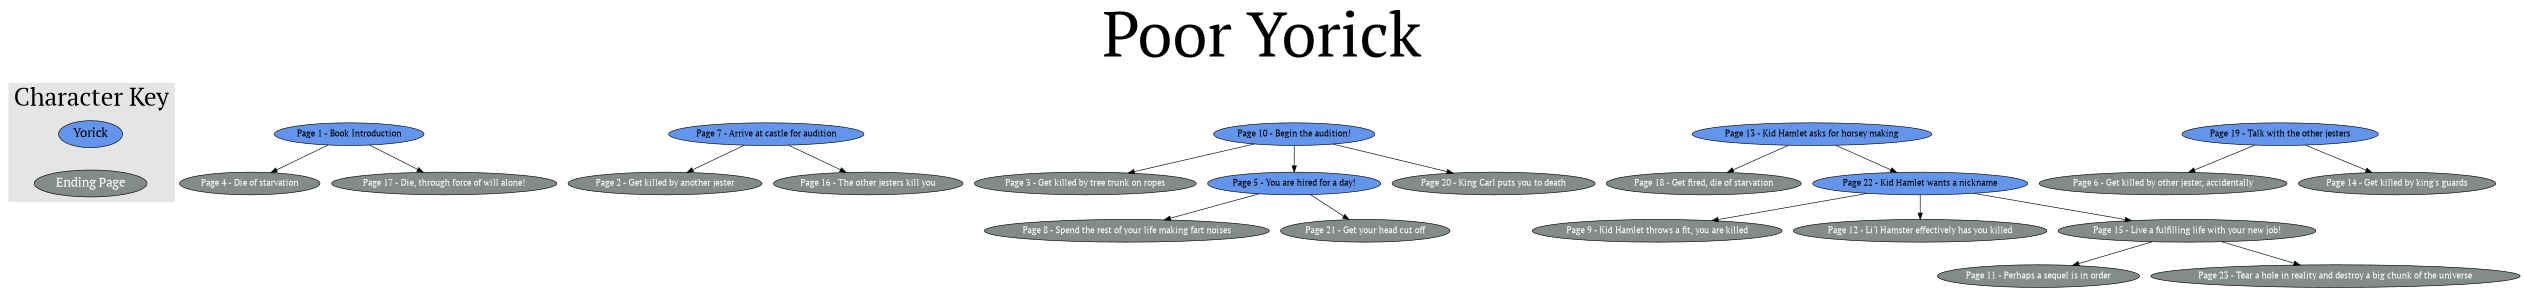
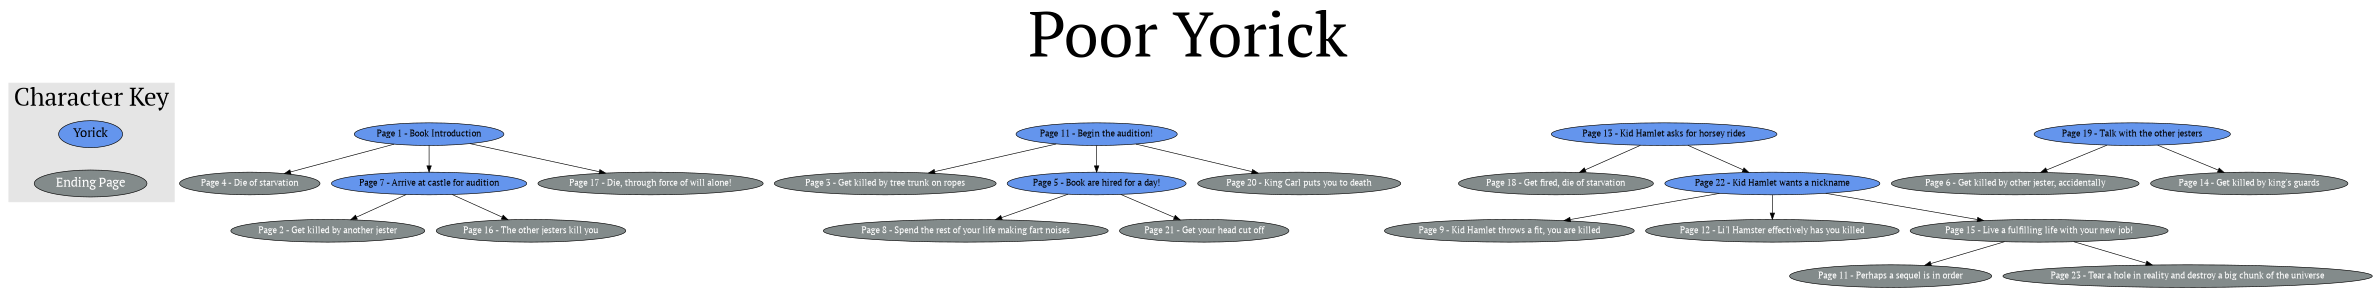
(1294, 134) -> (1097, 134)
(1812, 134) -> (1664, 134)
none -> (429, 156)
(1294, 183) -> (1097, 183)
